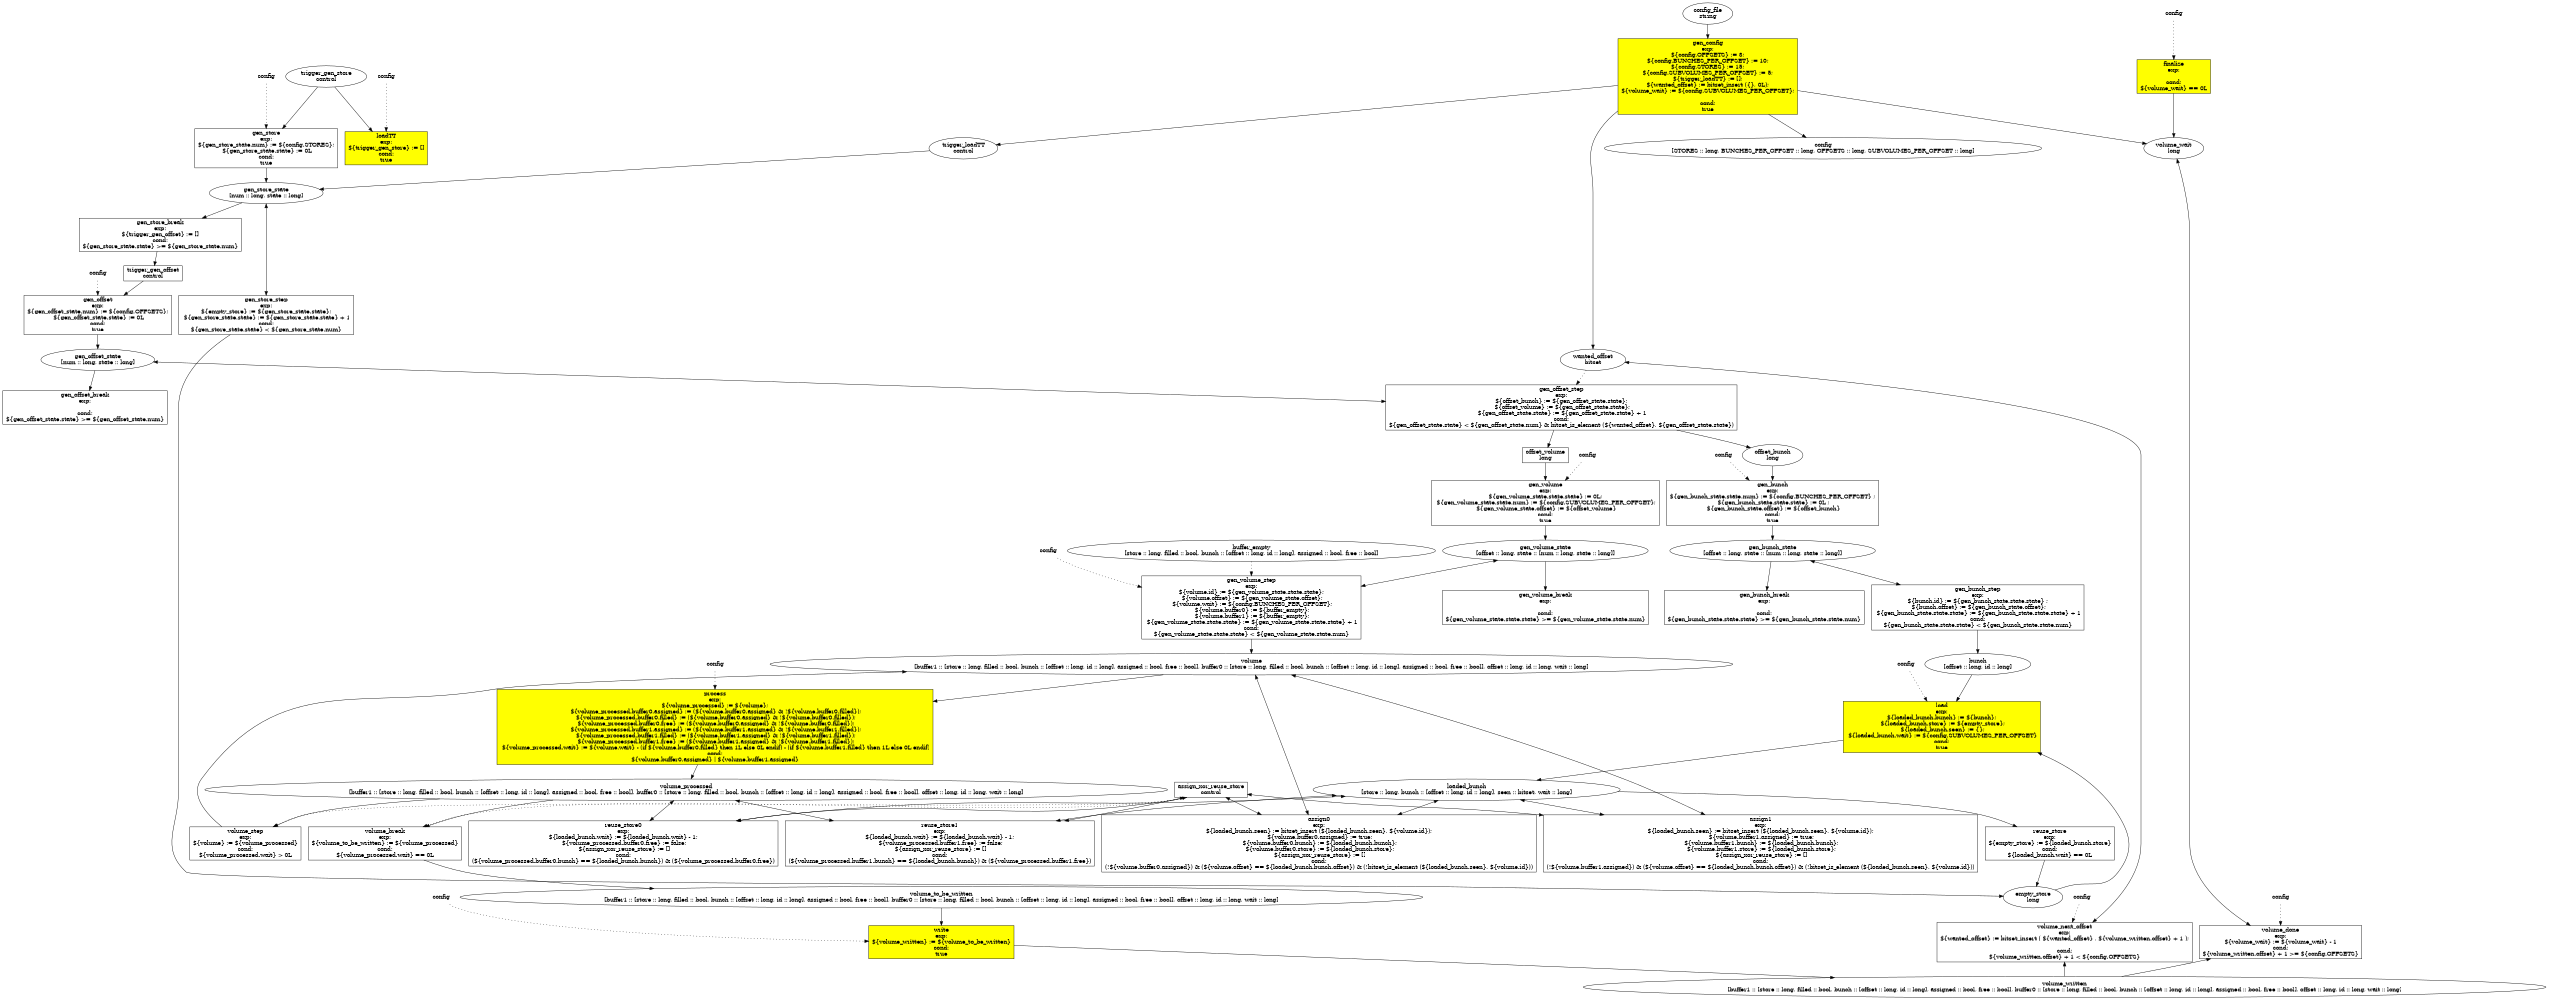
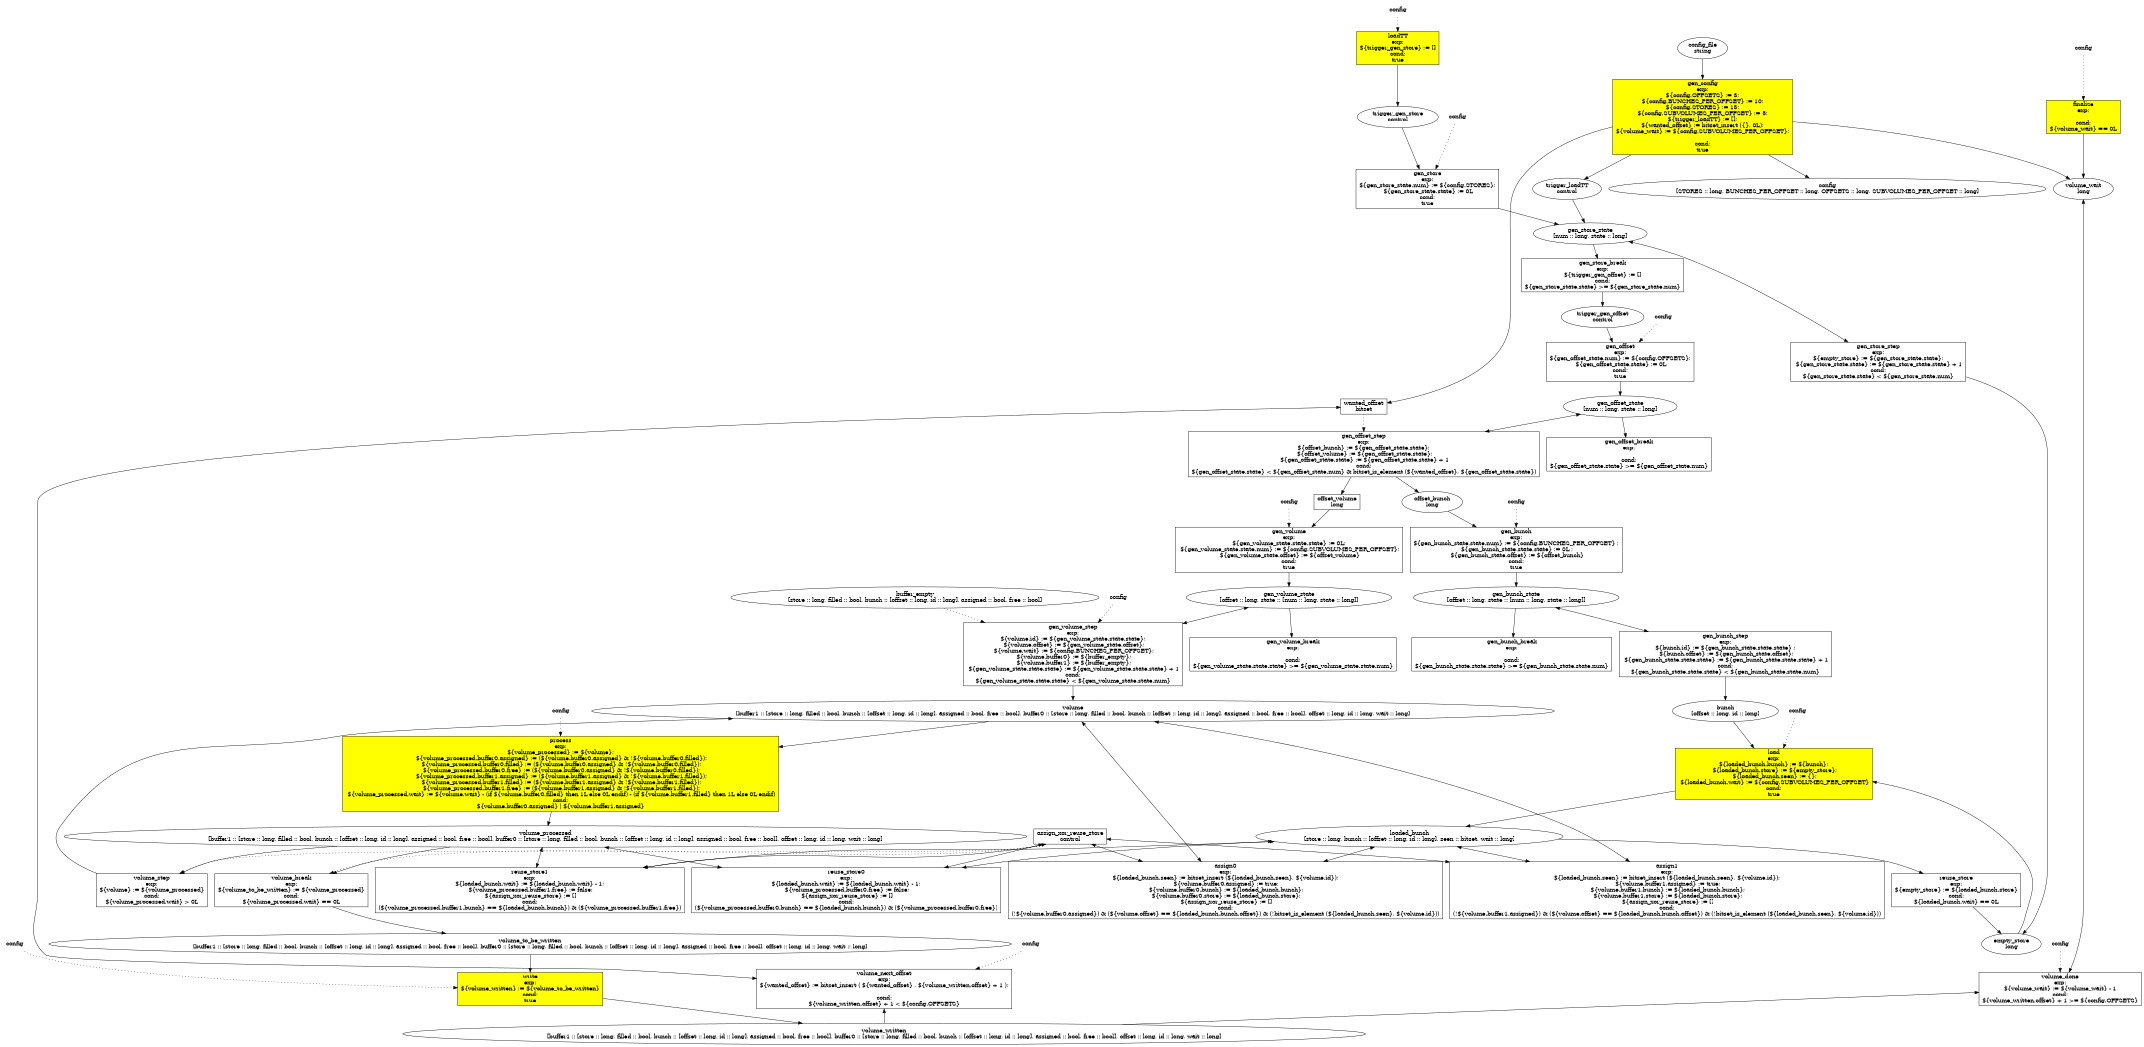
(352, 108) -> (1398, 83)
(153, 273) -> (1603, 317)
(1593, 360) -> (1364, 407)
